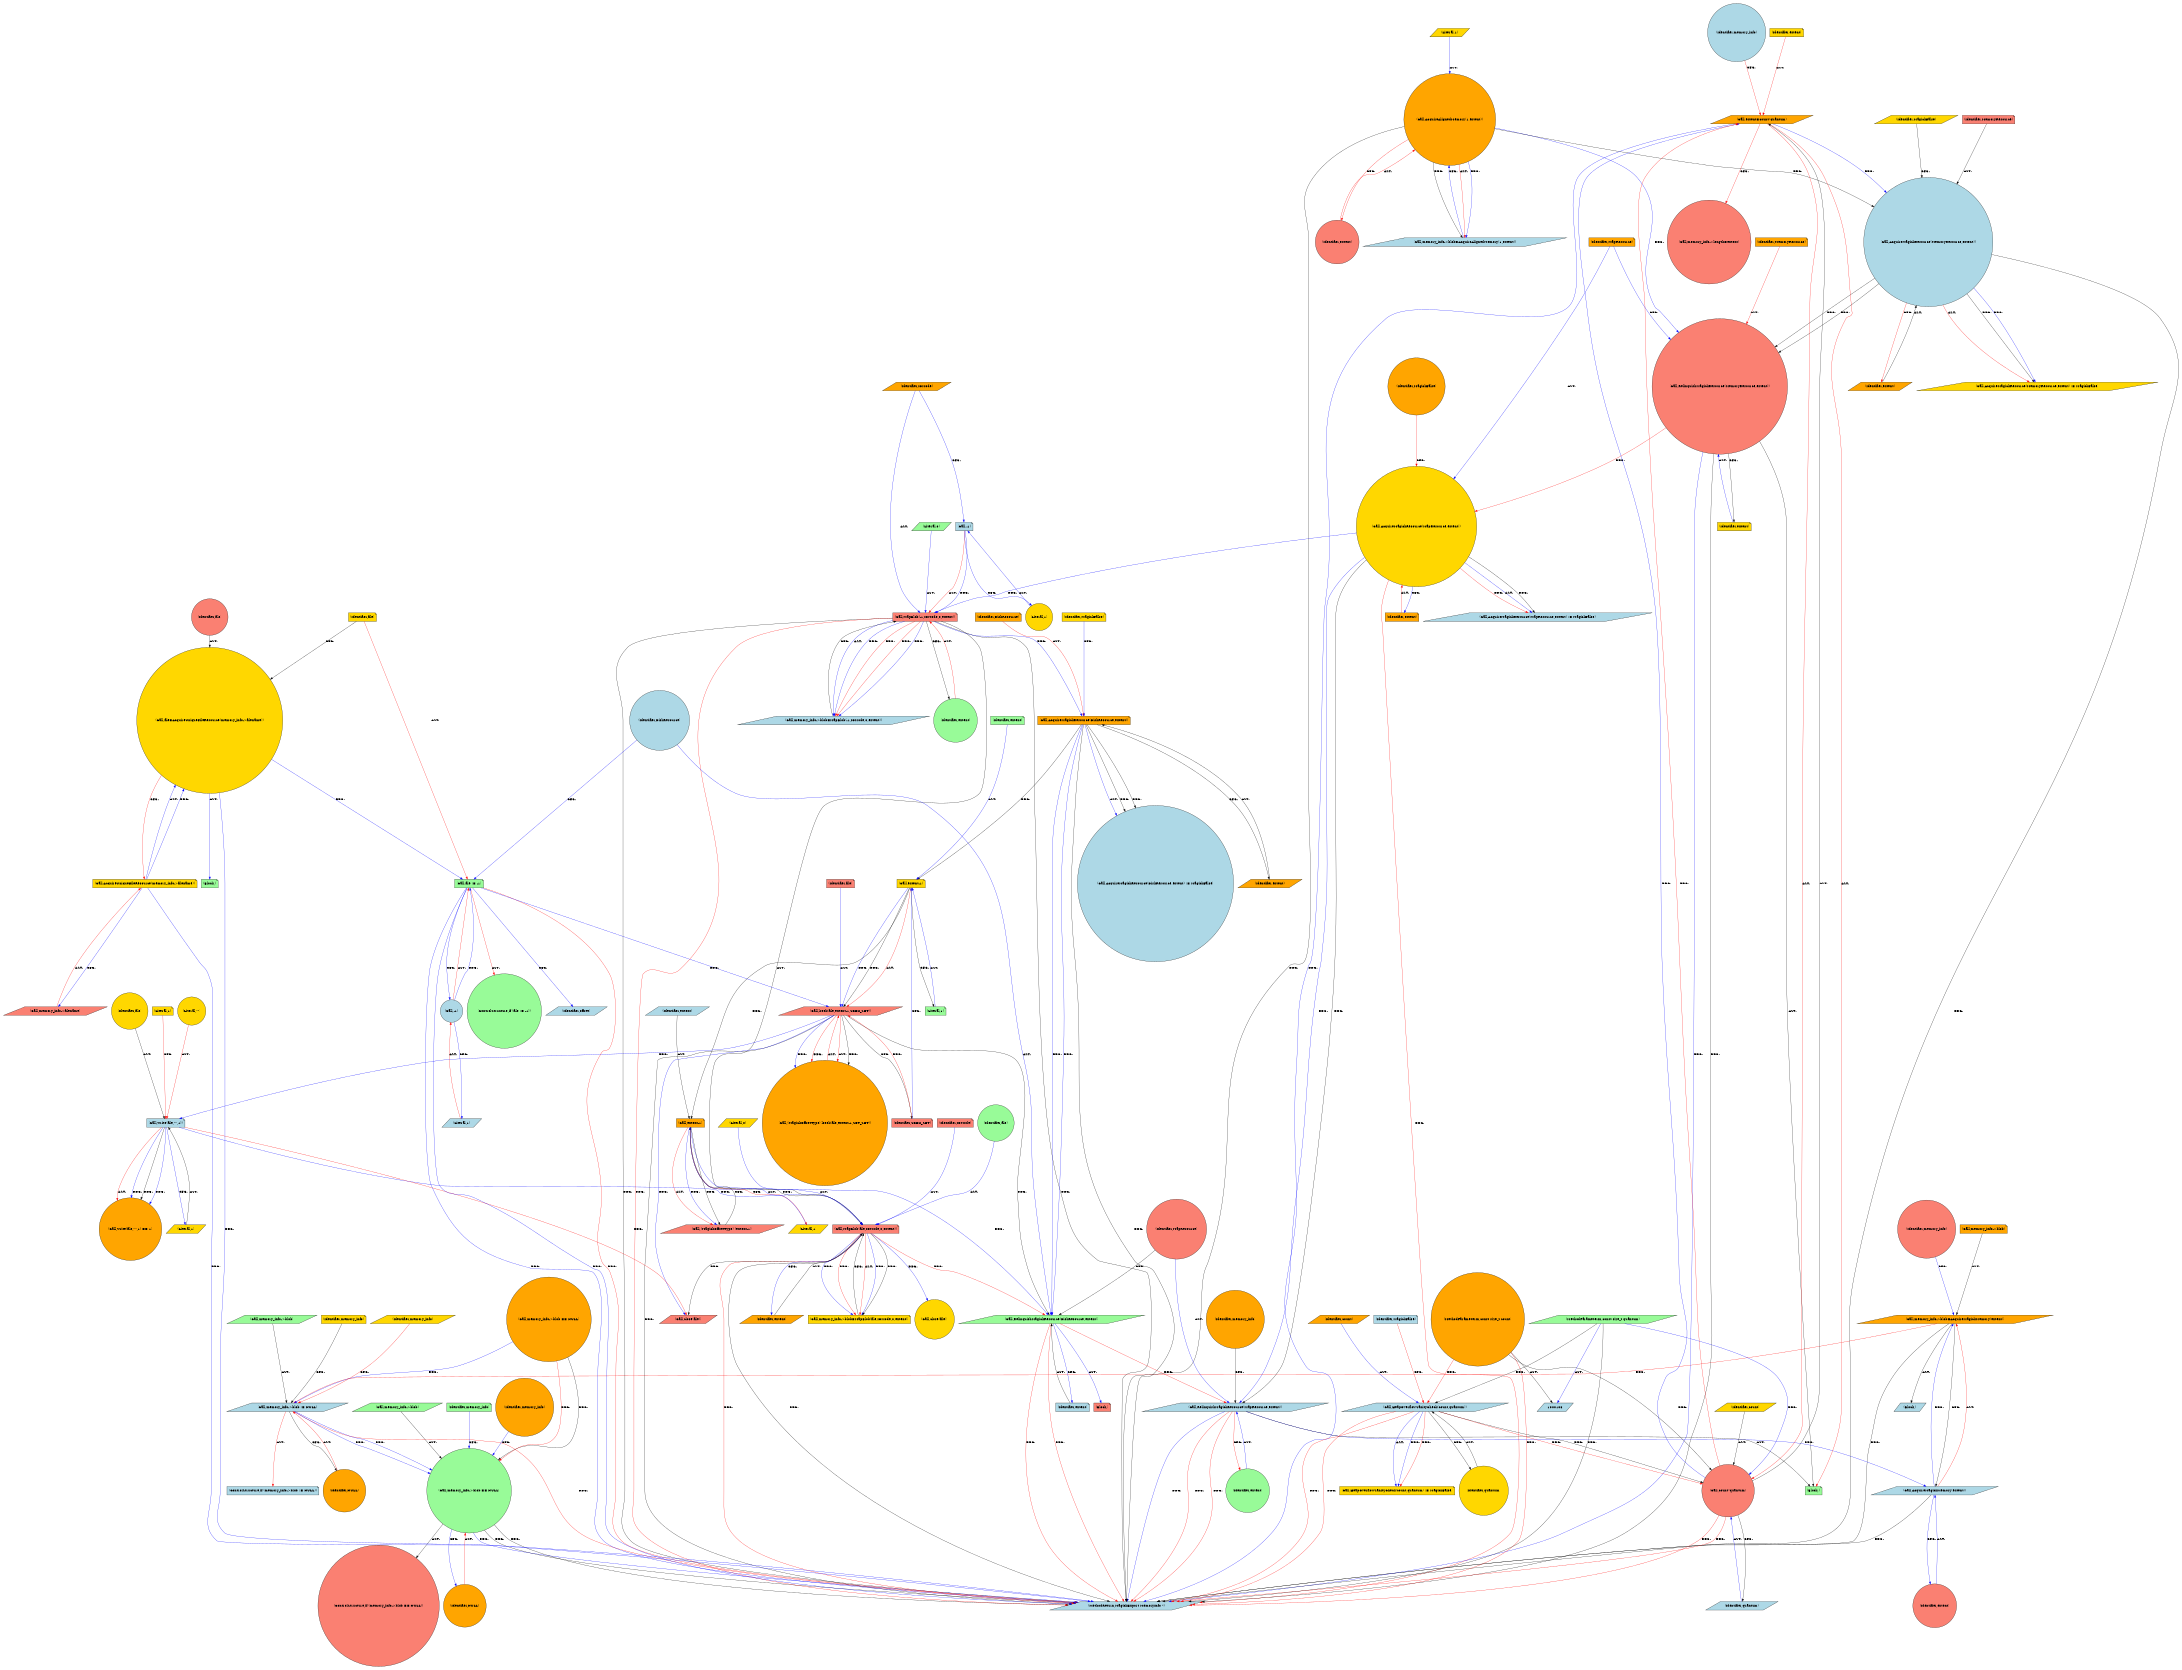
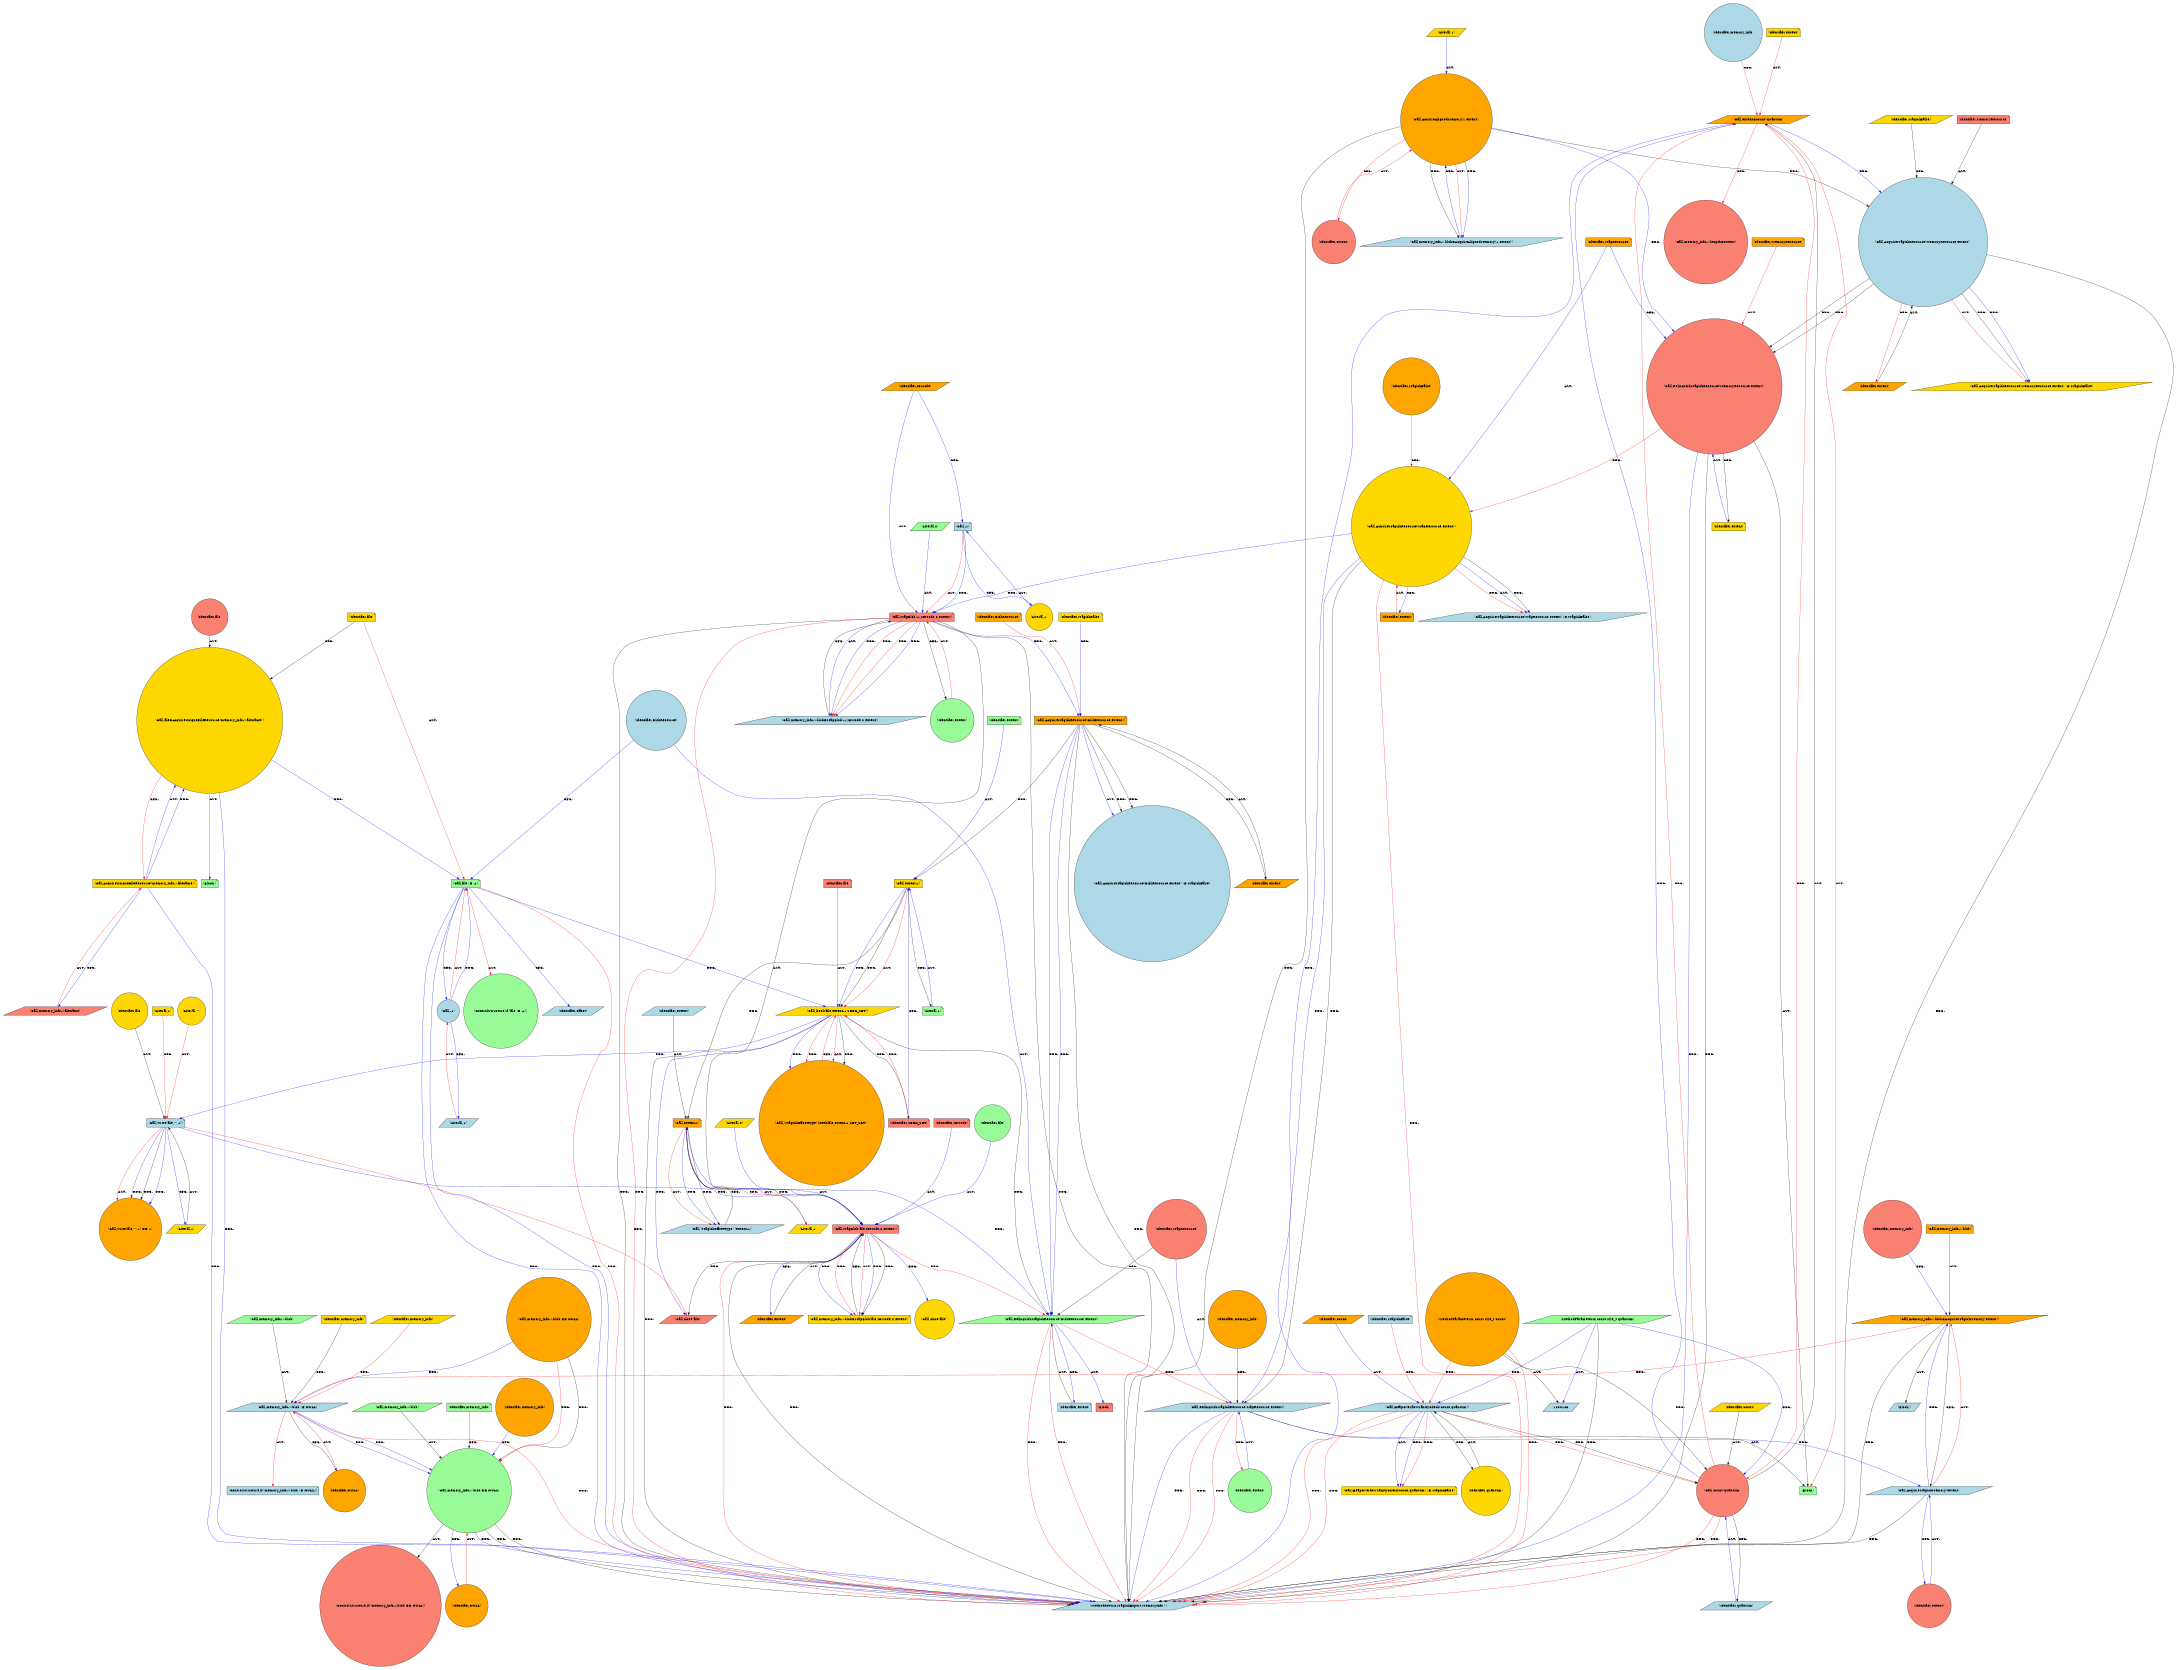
(1807, 884) -> (1802, 884)
(841, 1011) -> (838, 1011)
(833, 1054) -> (828, 1054)
(722, 1229) -> (722, 1229)
(1516, 1370) -> (1518, 1368)
